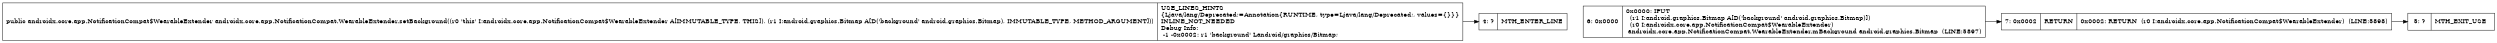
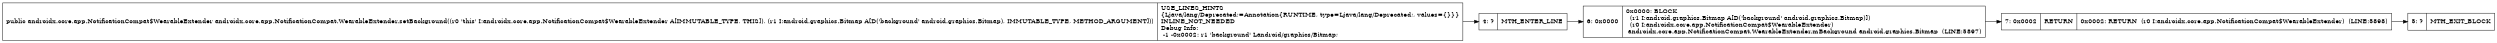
(1650, 11) -> (1654, 11)
(2461, 21) -> (2461, 21)
none -> (1573, 22)
